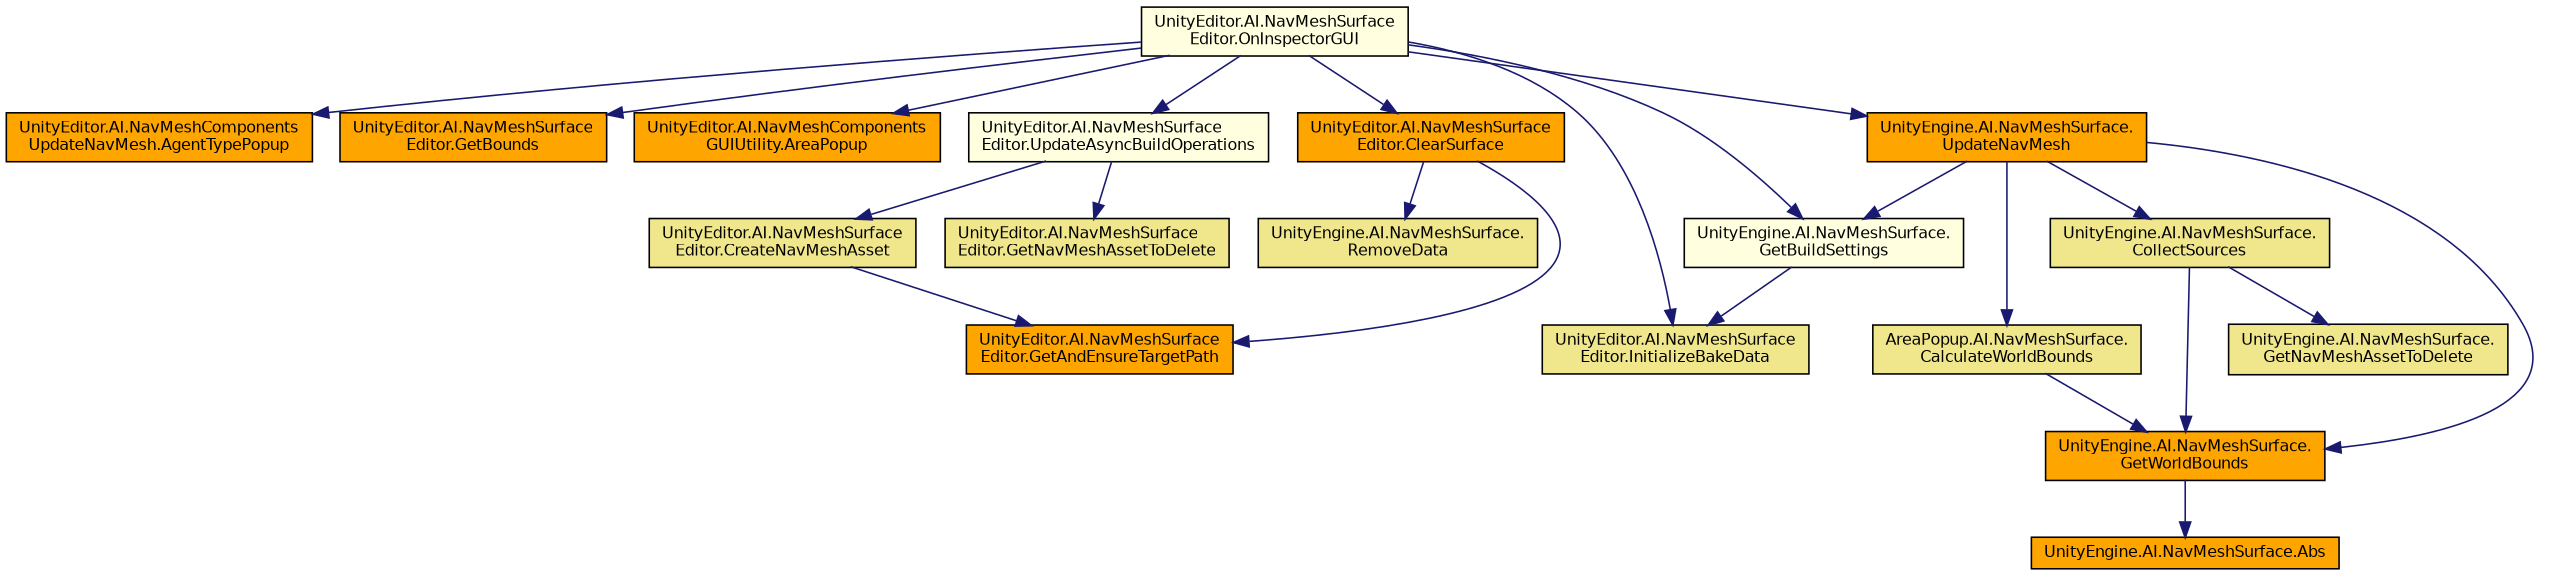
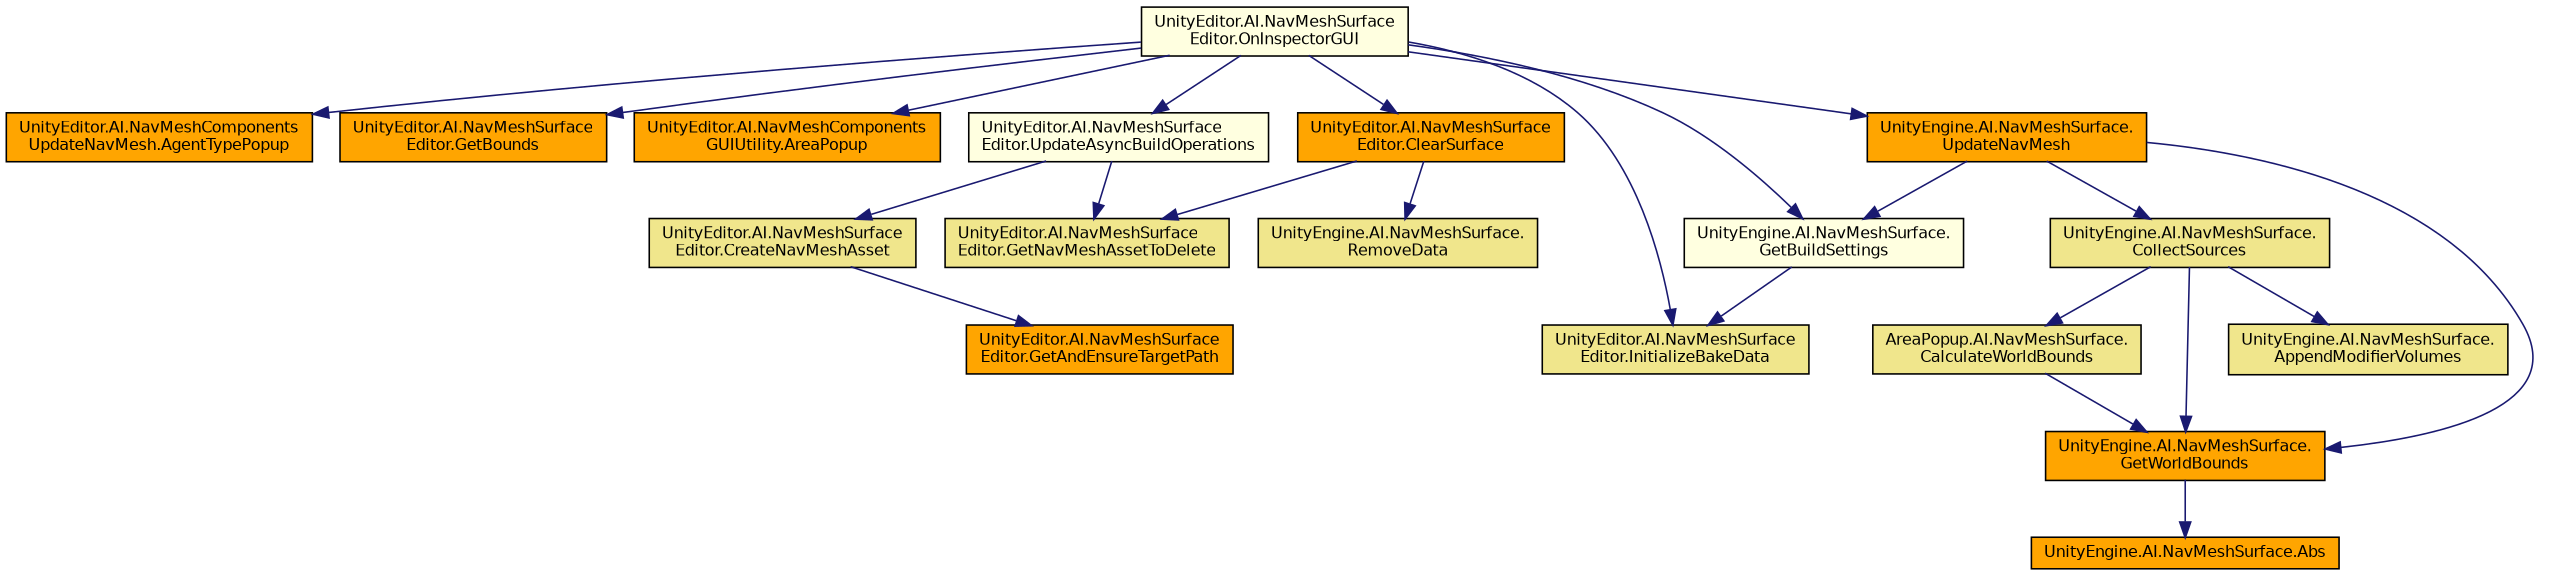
(2007, 235) -> (2105, 292)
(1477, 306) -> (1267, 188)
(2368, 349) -> (2368, 349)
